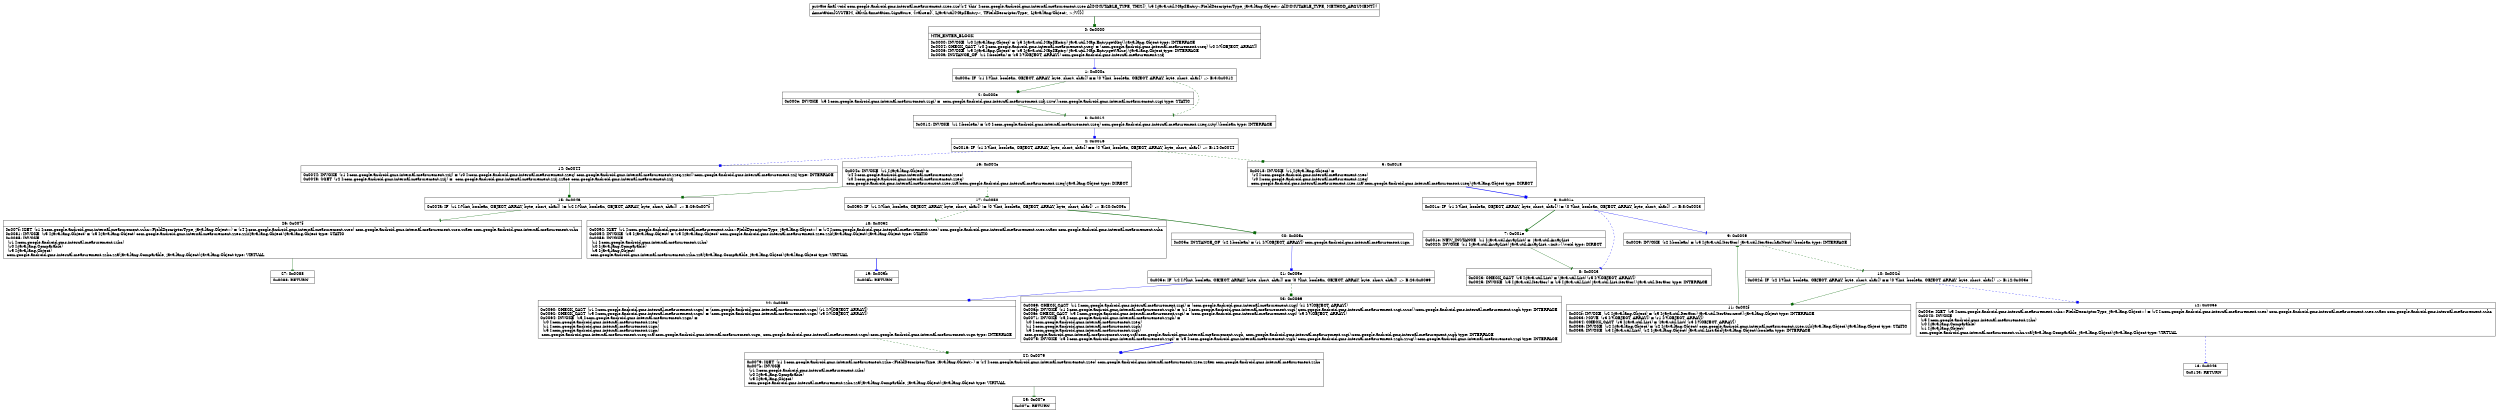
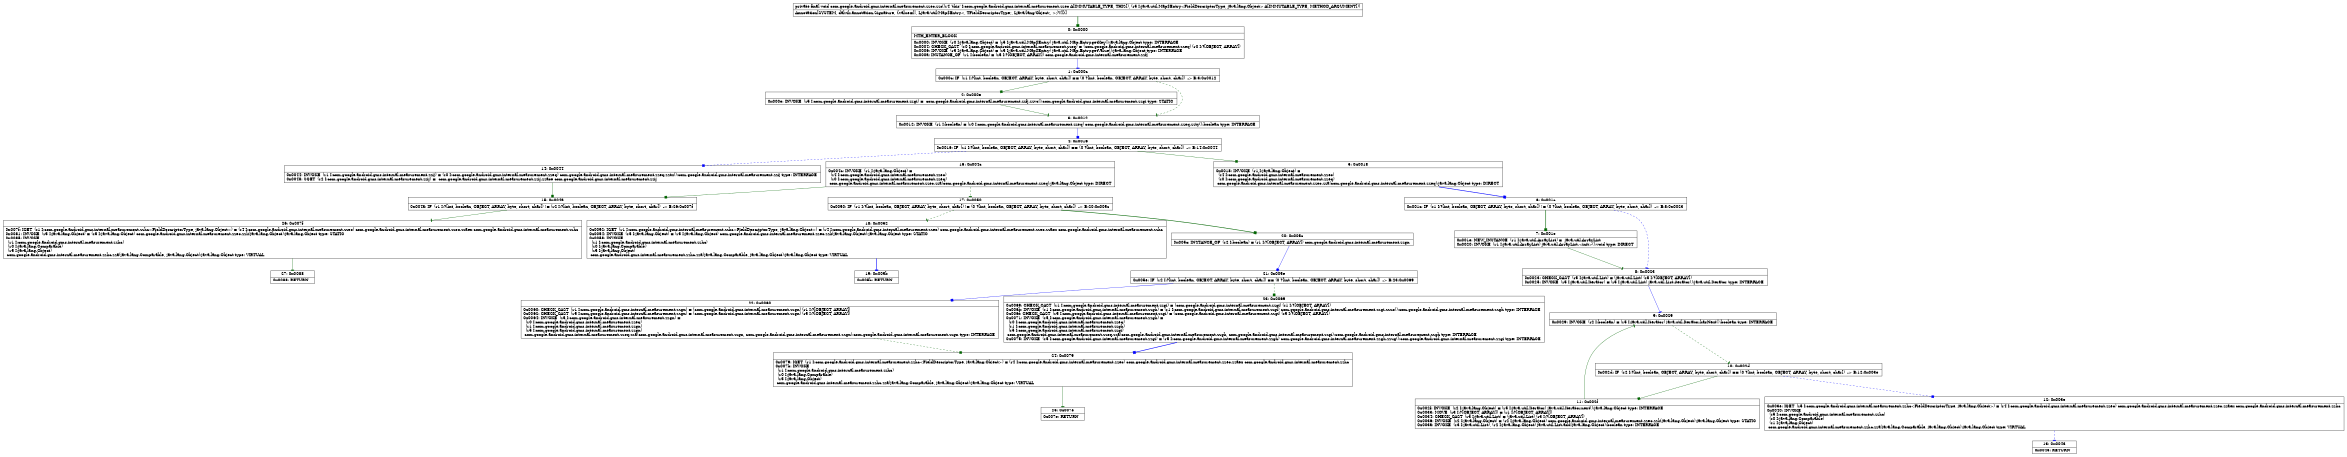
(1210, 156) -> (1186, 156)
(1650, 221) -> (1654, 299)
(2206, 373) -> (2054, 450)
